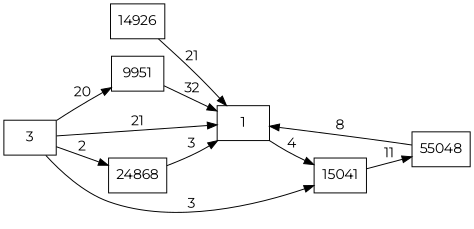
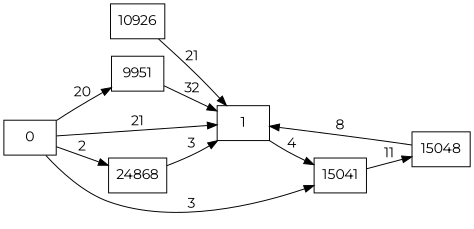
(138, 21) -> (138, 21)
(30, 138) -> (30, 138)
(441, 149) -> (441, 149)
